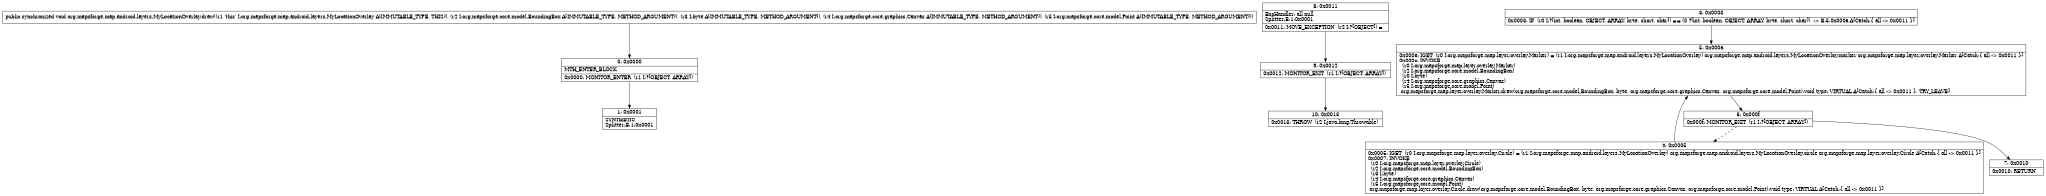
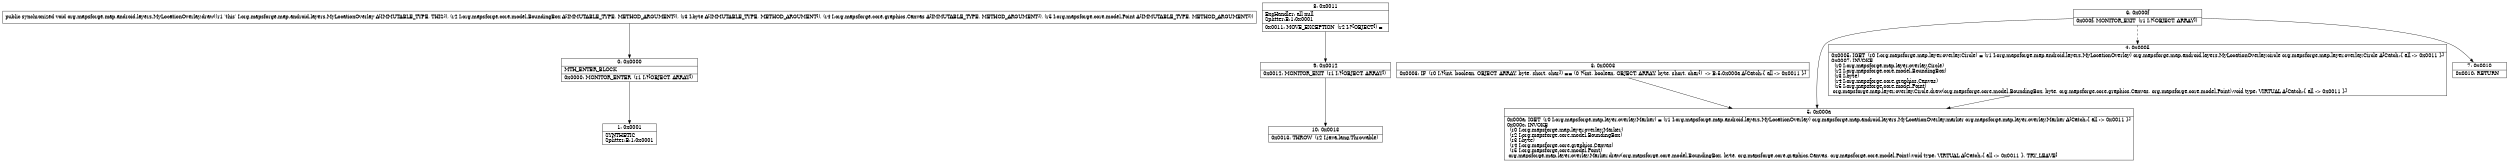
(1413, 76) -> (1521, 141)
(1735, 102) -> (1917, 26)
